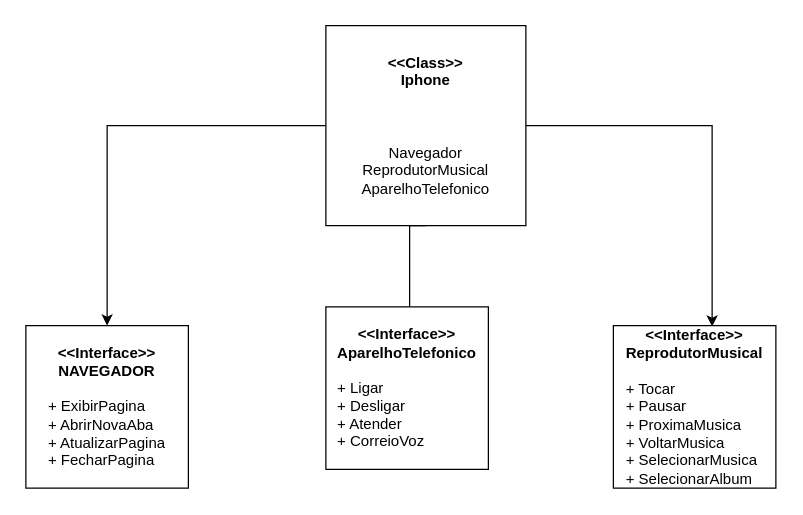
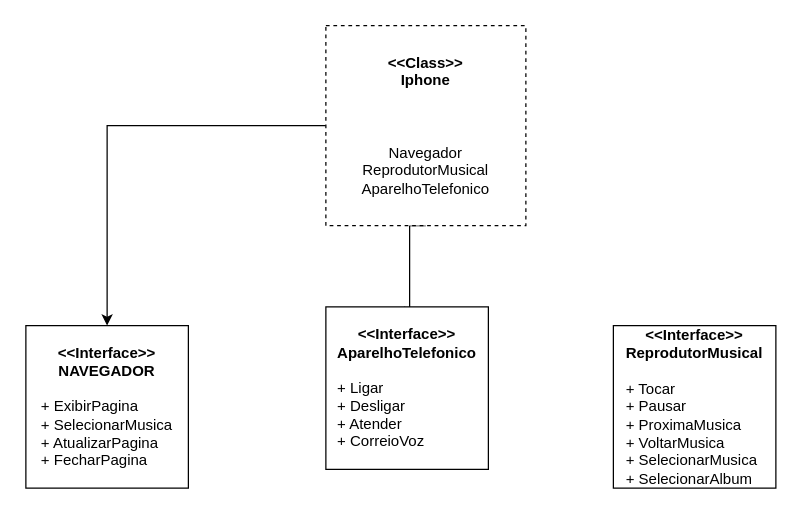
(426, 126) -> (426, 126)
(712, 129) -> none
(107, 407) -> (107, 407)
